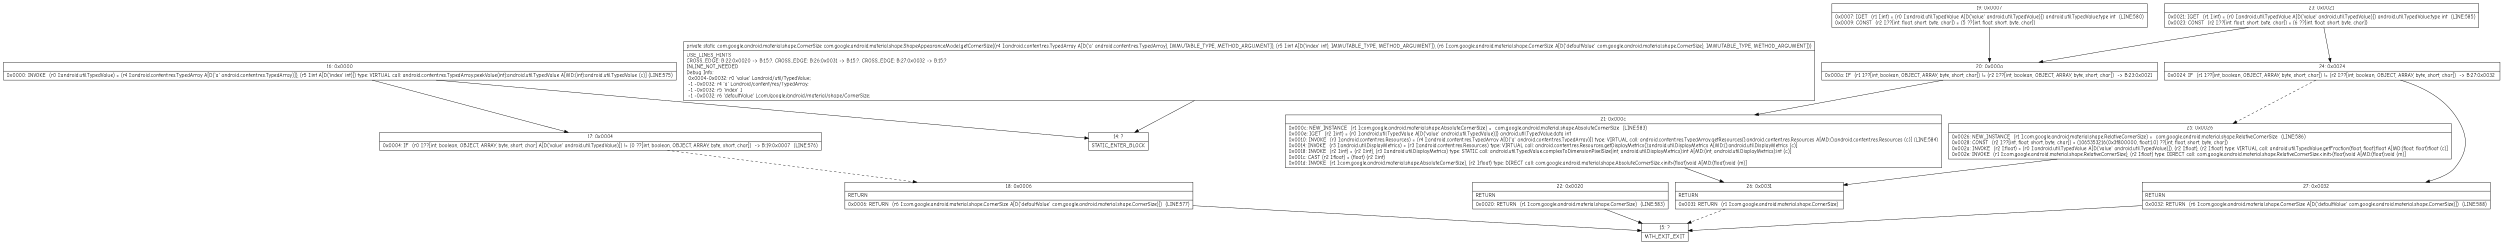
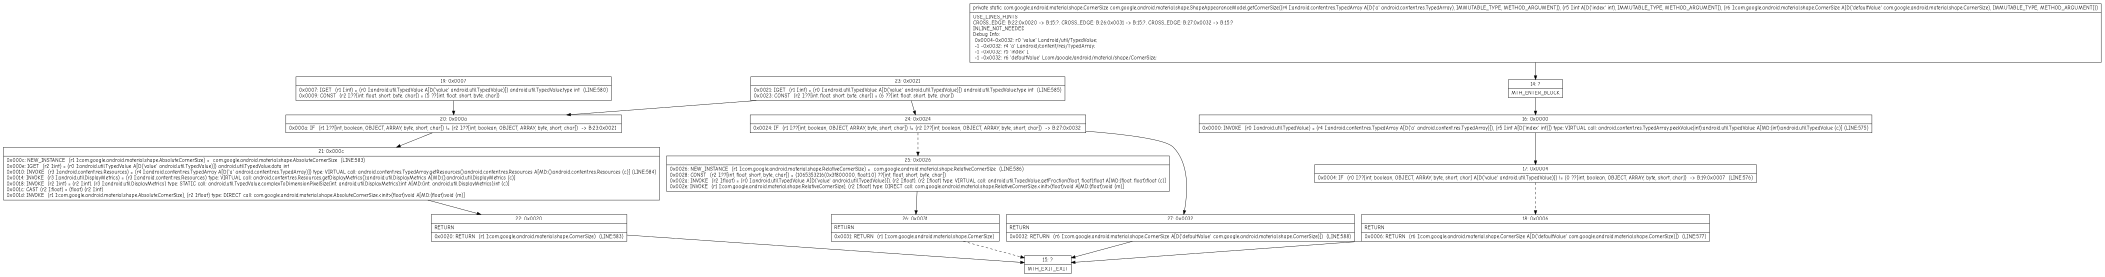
(760, 109) -> (1536, 104)
(1118, 146) -> (1536, 93)
(1702, 174) -> (452, 207)
